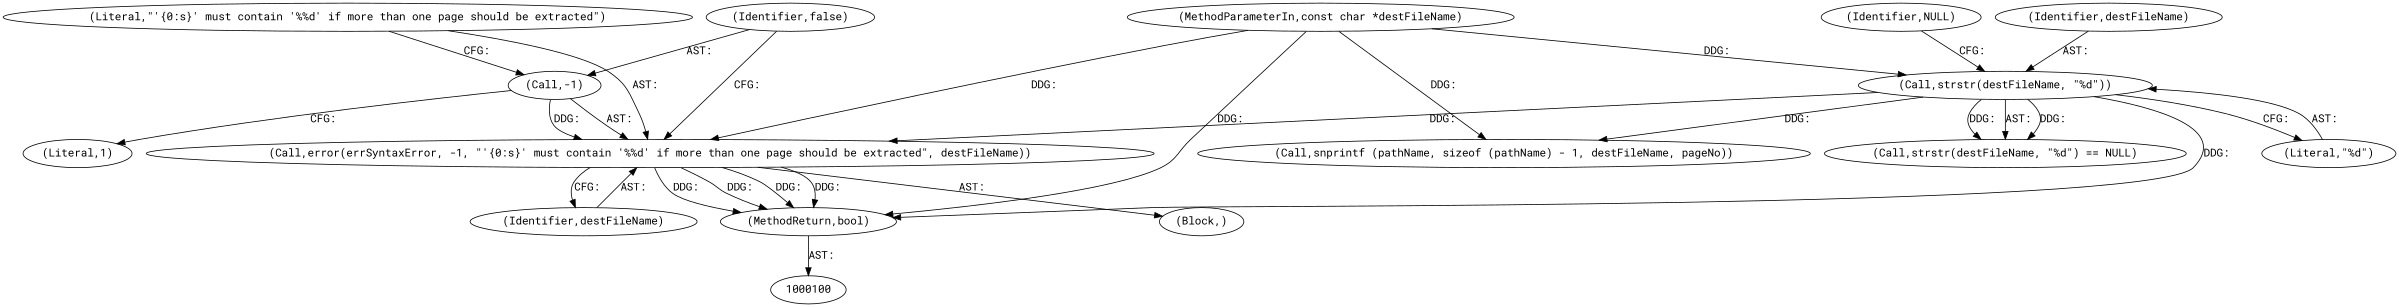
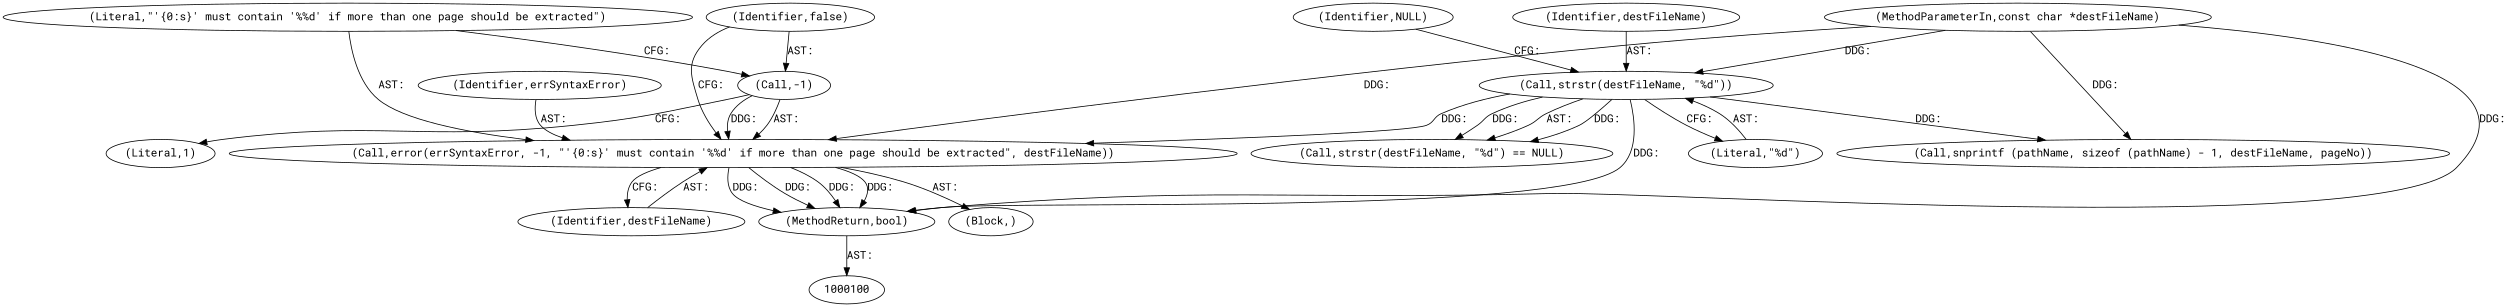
none -> (540, 85)
